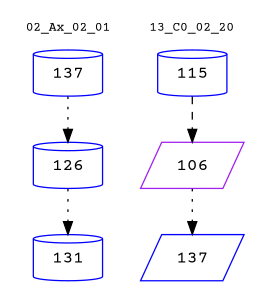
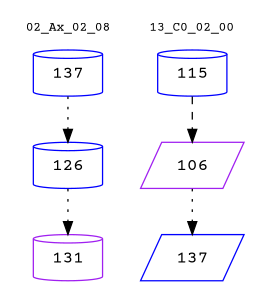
(69, 28) -> (69, 28)
(192, 28) -> (192, 28)
(68, 258) -> (68, 258)
